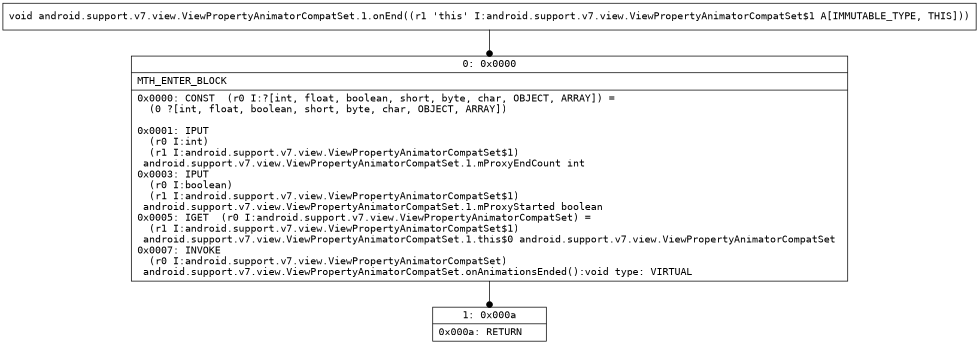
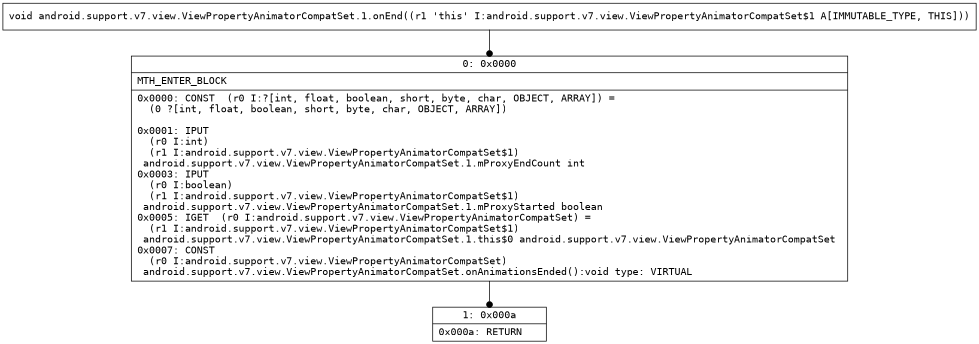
(185, 250) -> (182, 250)
